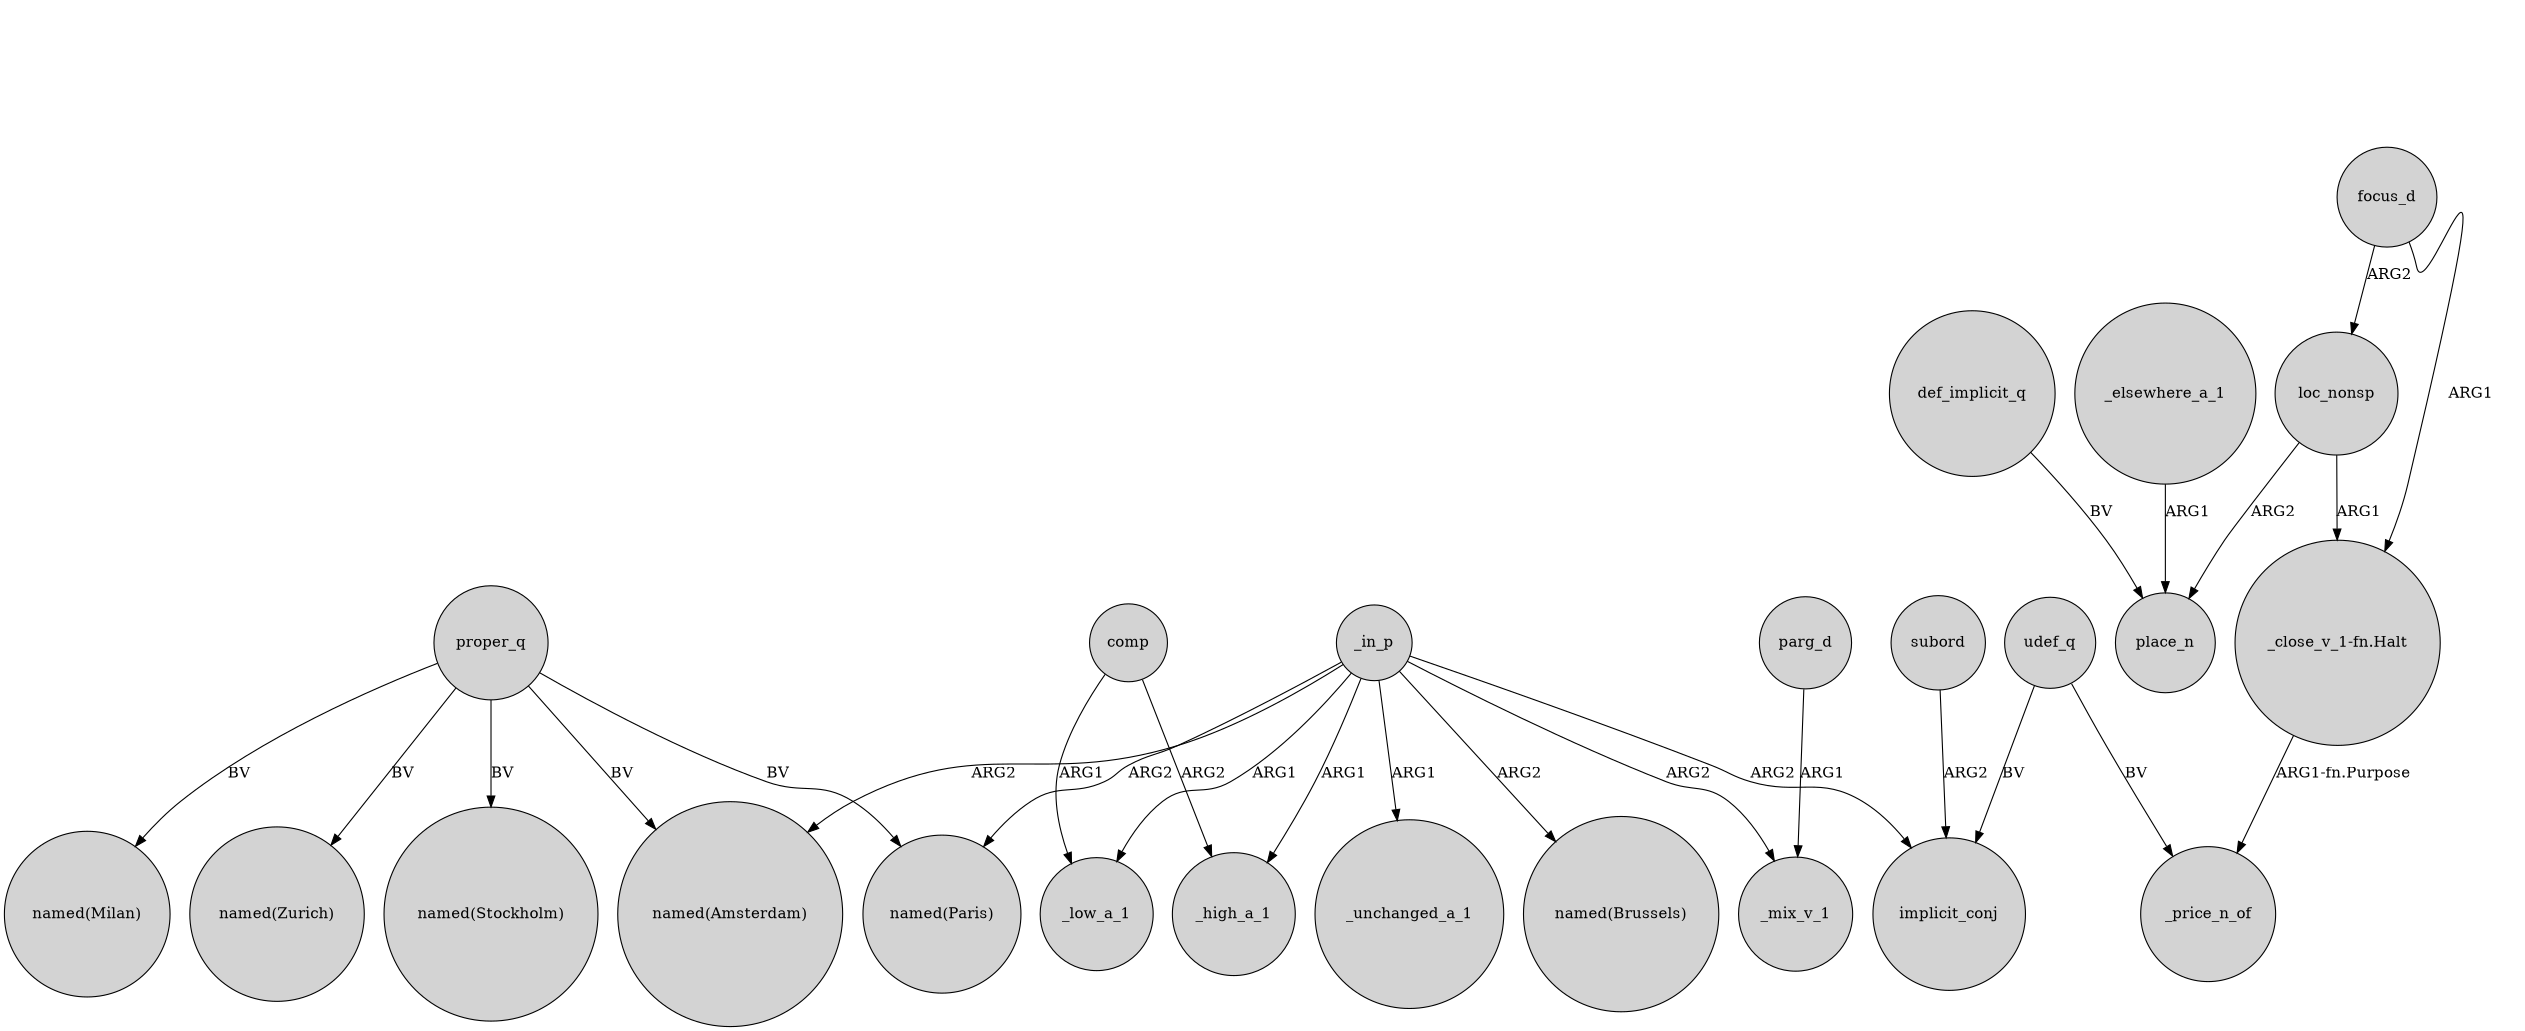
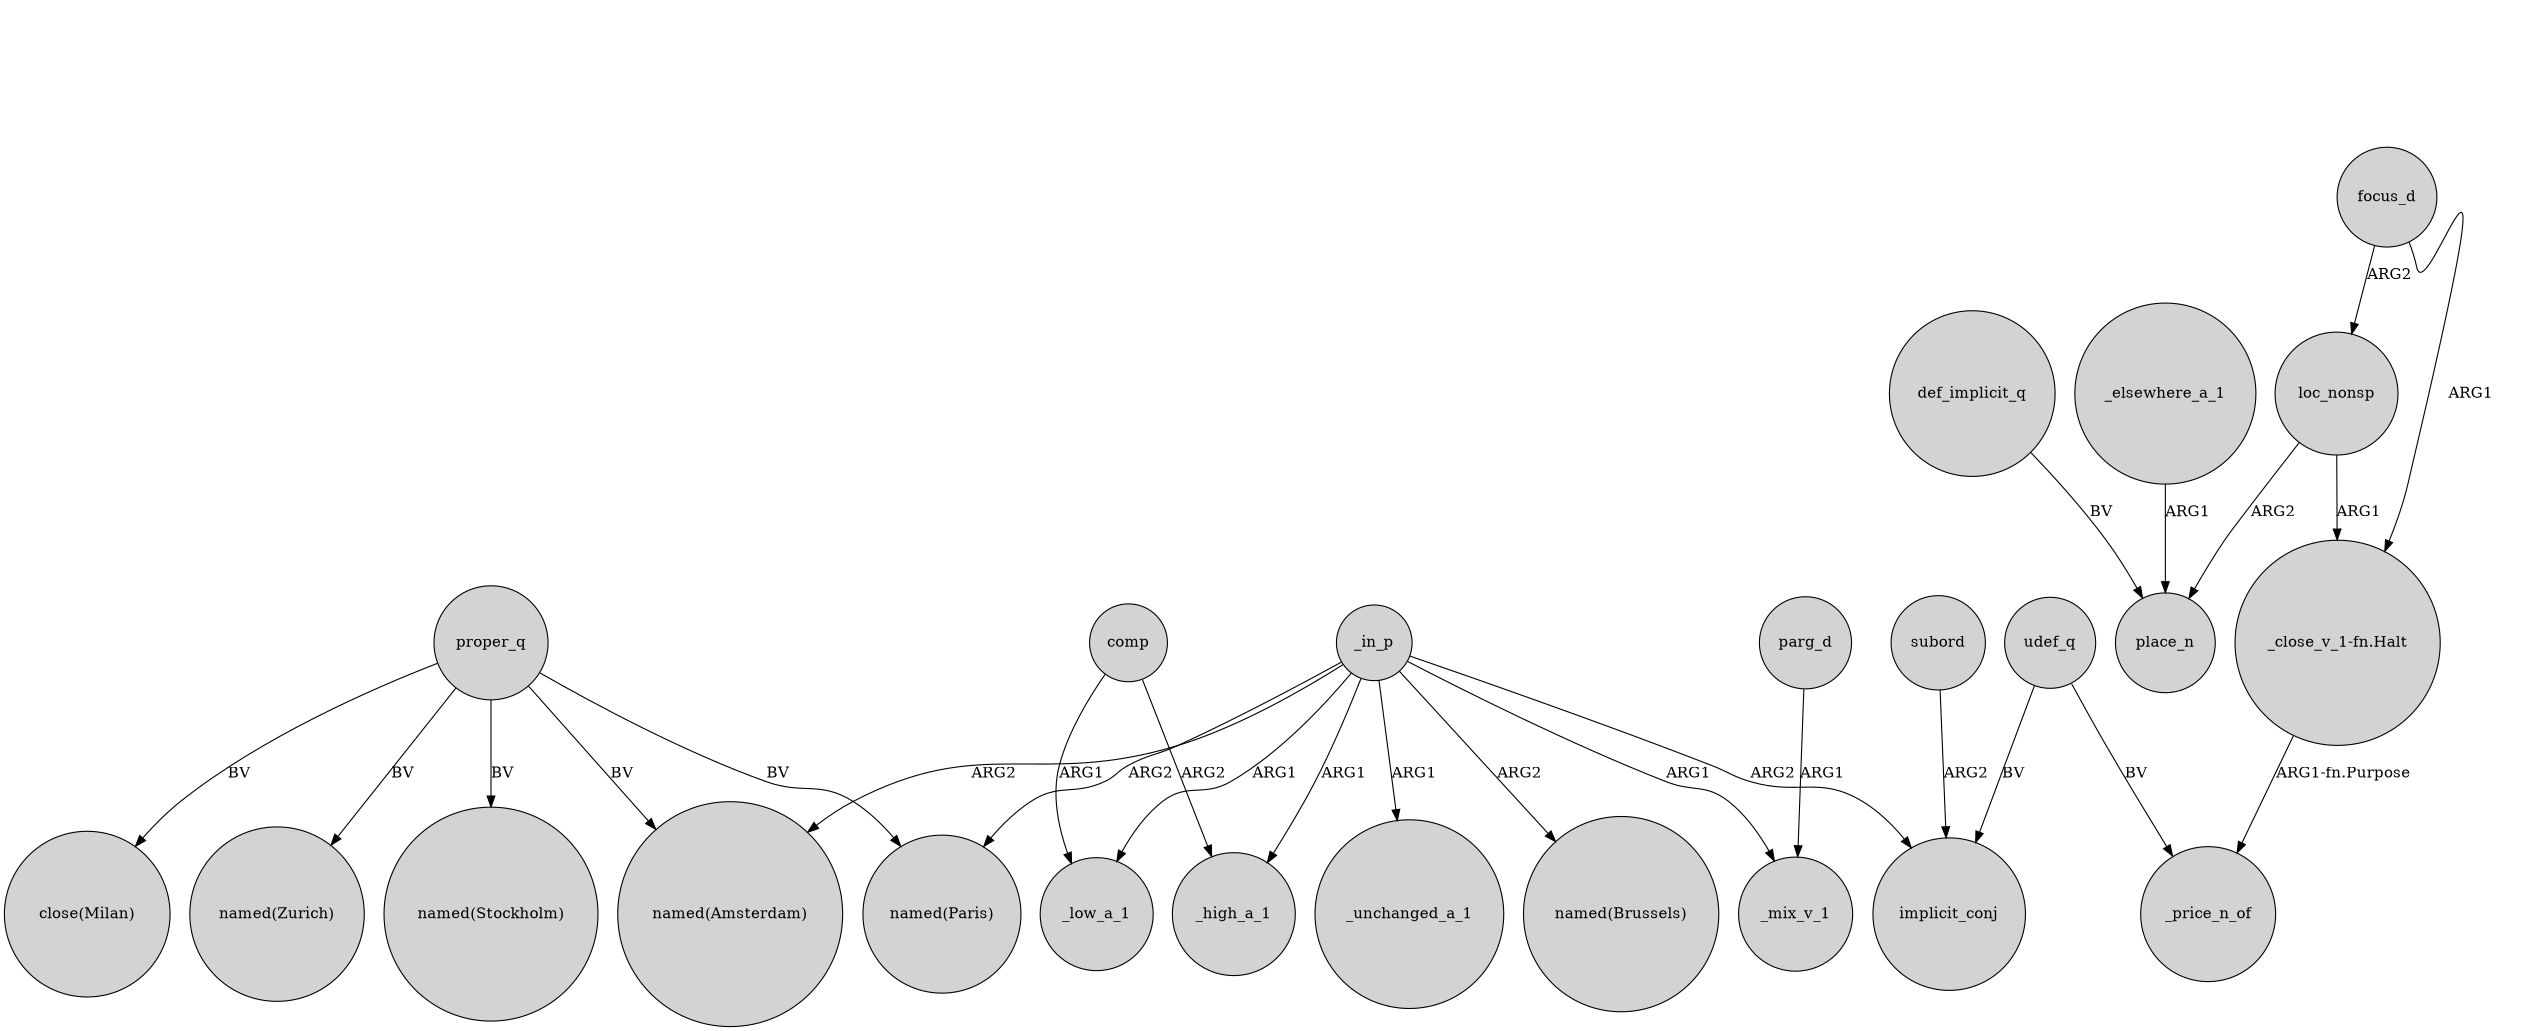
(1689, 773) -> (1689, 773)
(87, 914) -> (87, 914)
